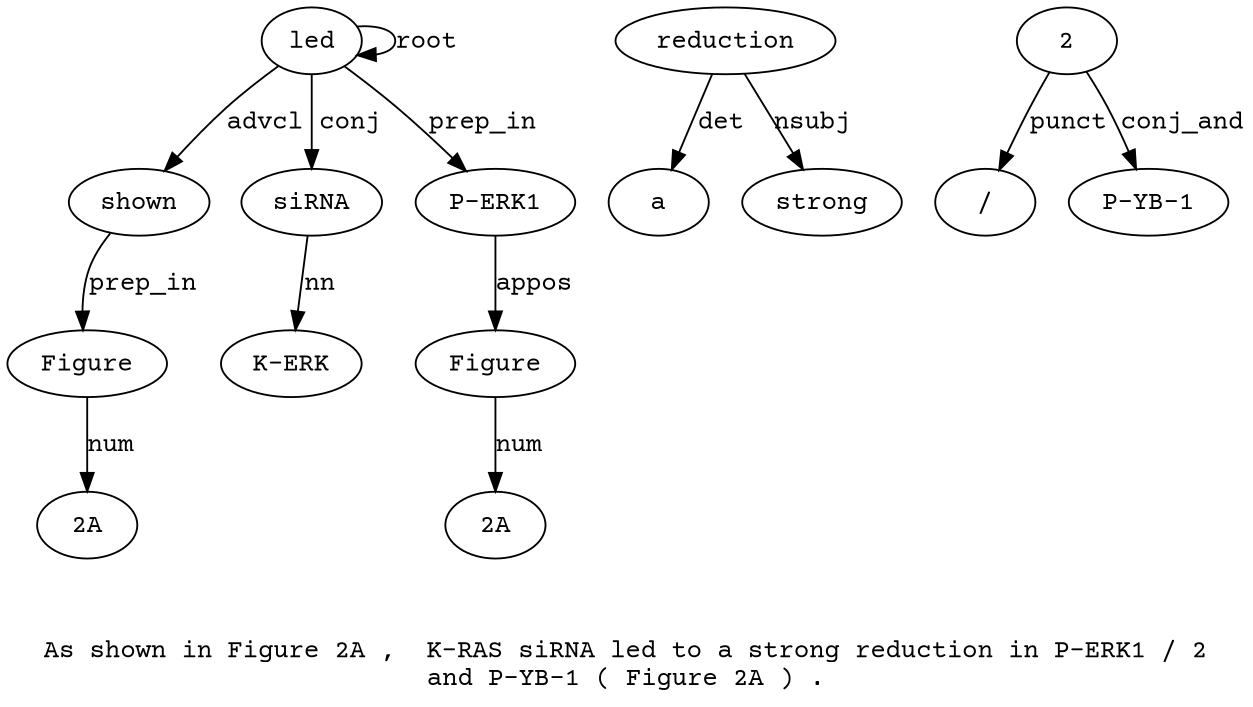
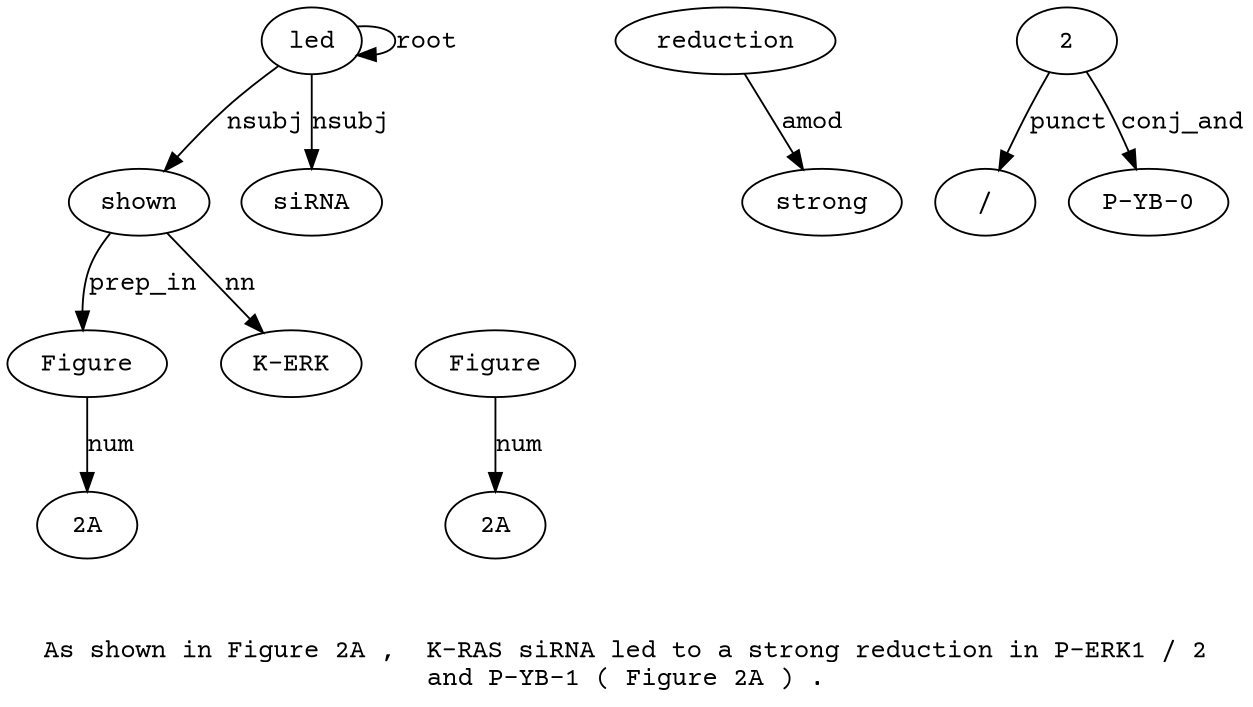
(265, 122) -> (265, 122)
(351, 122) -> (351, 122)
(813, 122) -> (813, 122)
(495, 202) -> none
(659, 202) -> none
(1149, 202) -> (1149, 202)
(303, 274) -> (209, 276)
